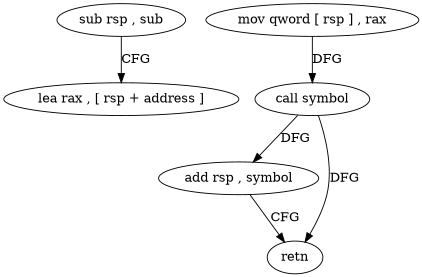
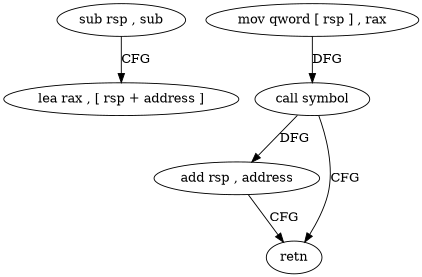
(239, 178) -> (237, 178)
(345, 178) -> (345, 178)
